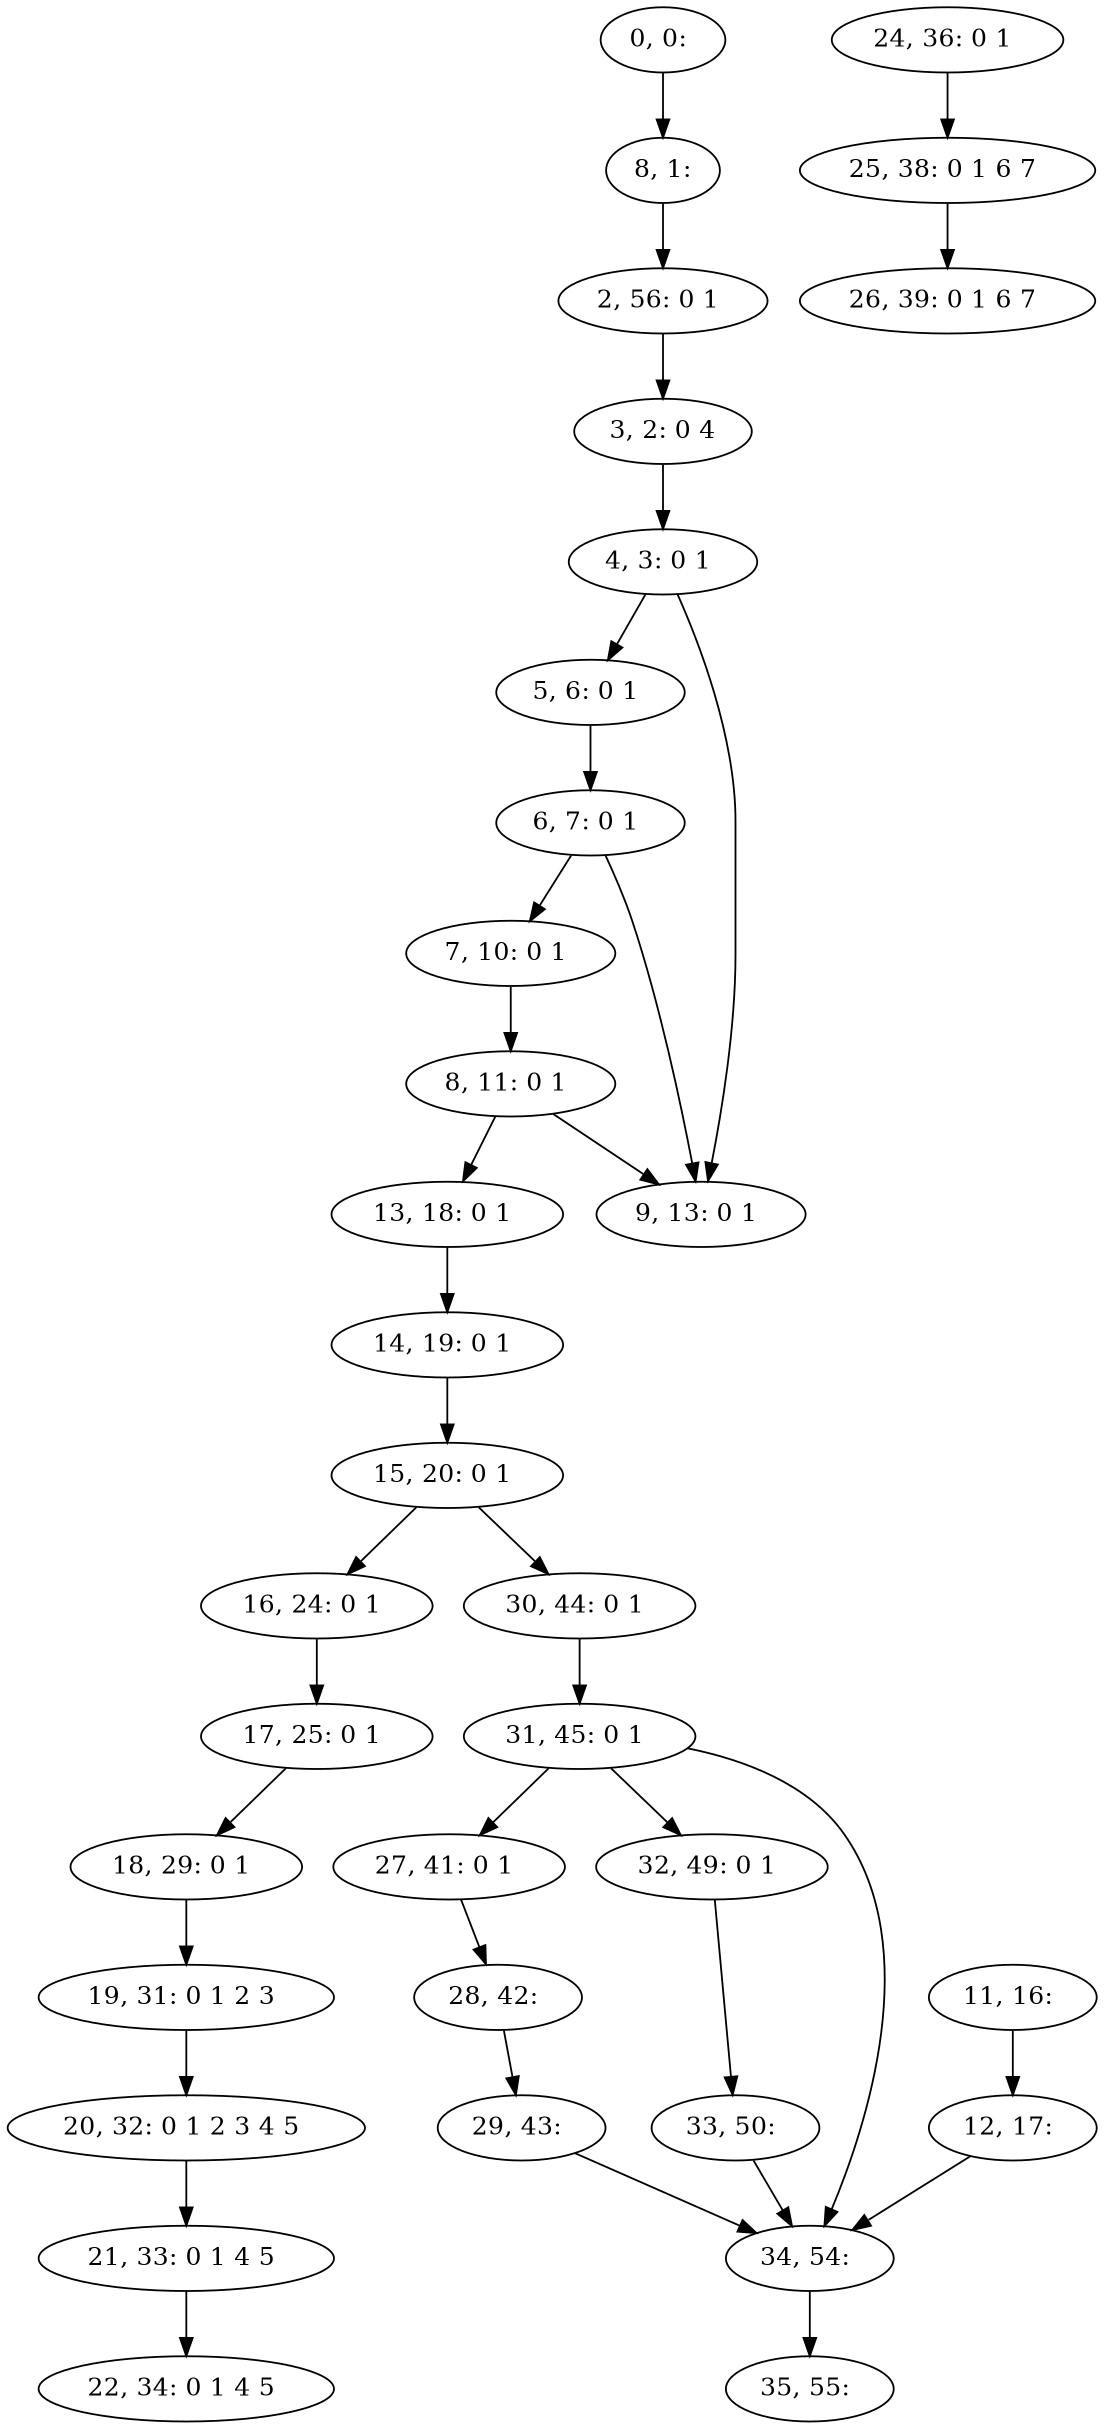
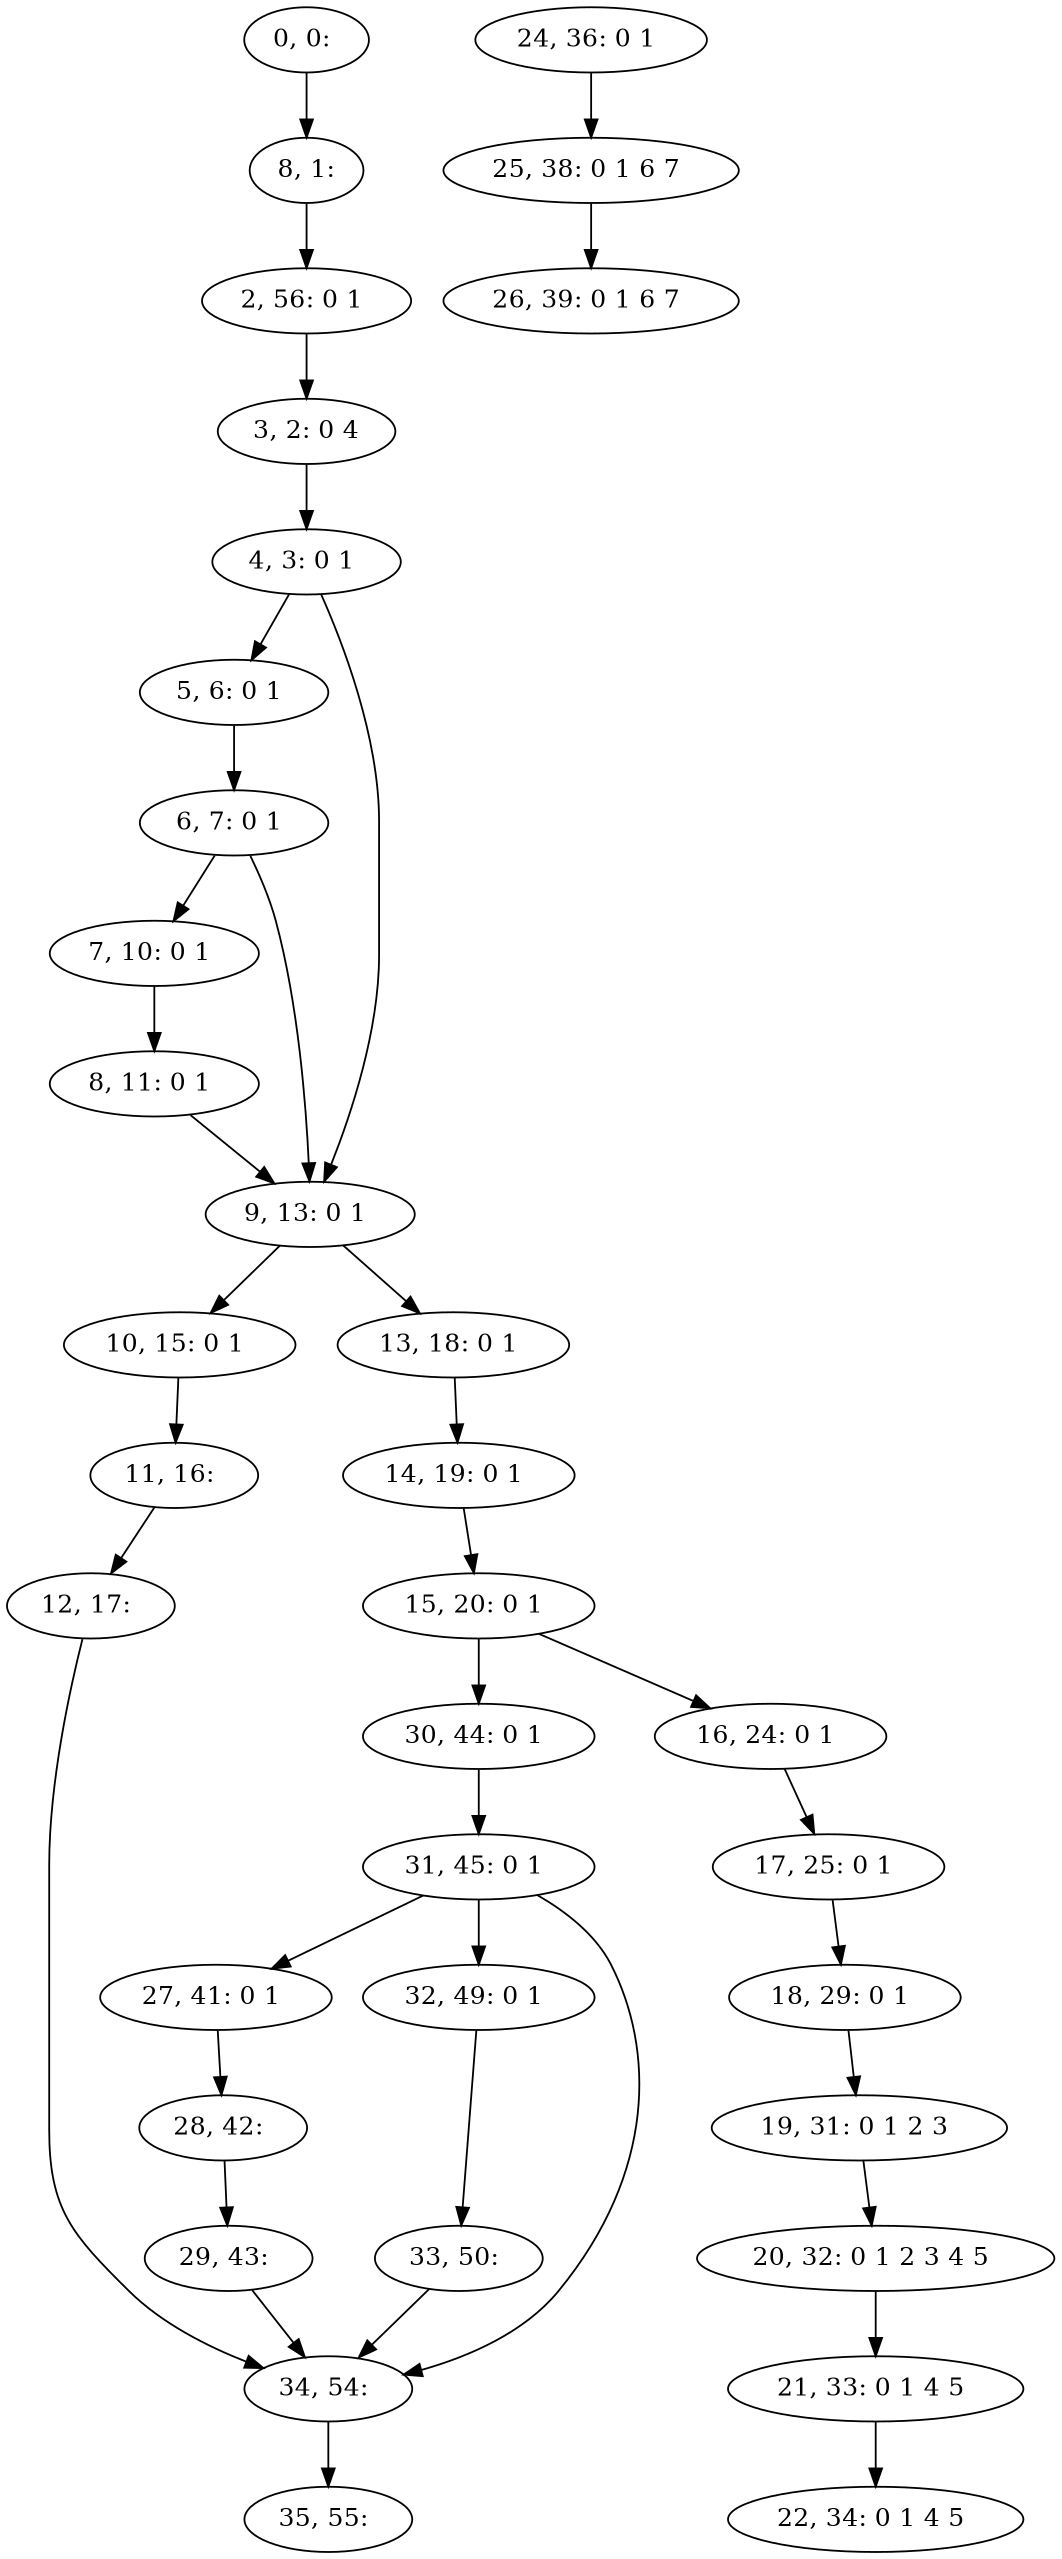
(483, 1141) -> (375, 1273)
none -> (180, 1345)
